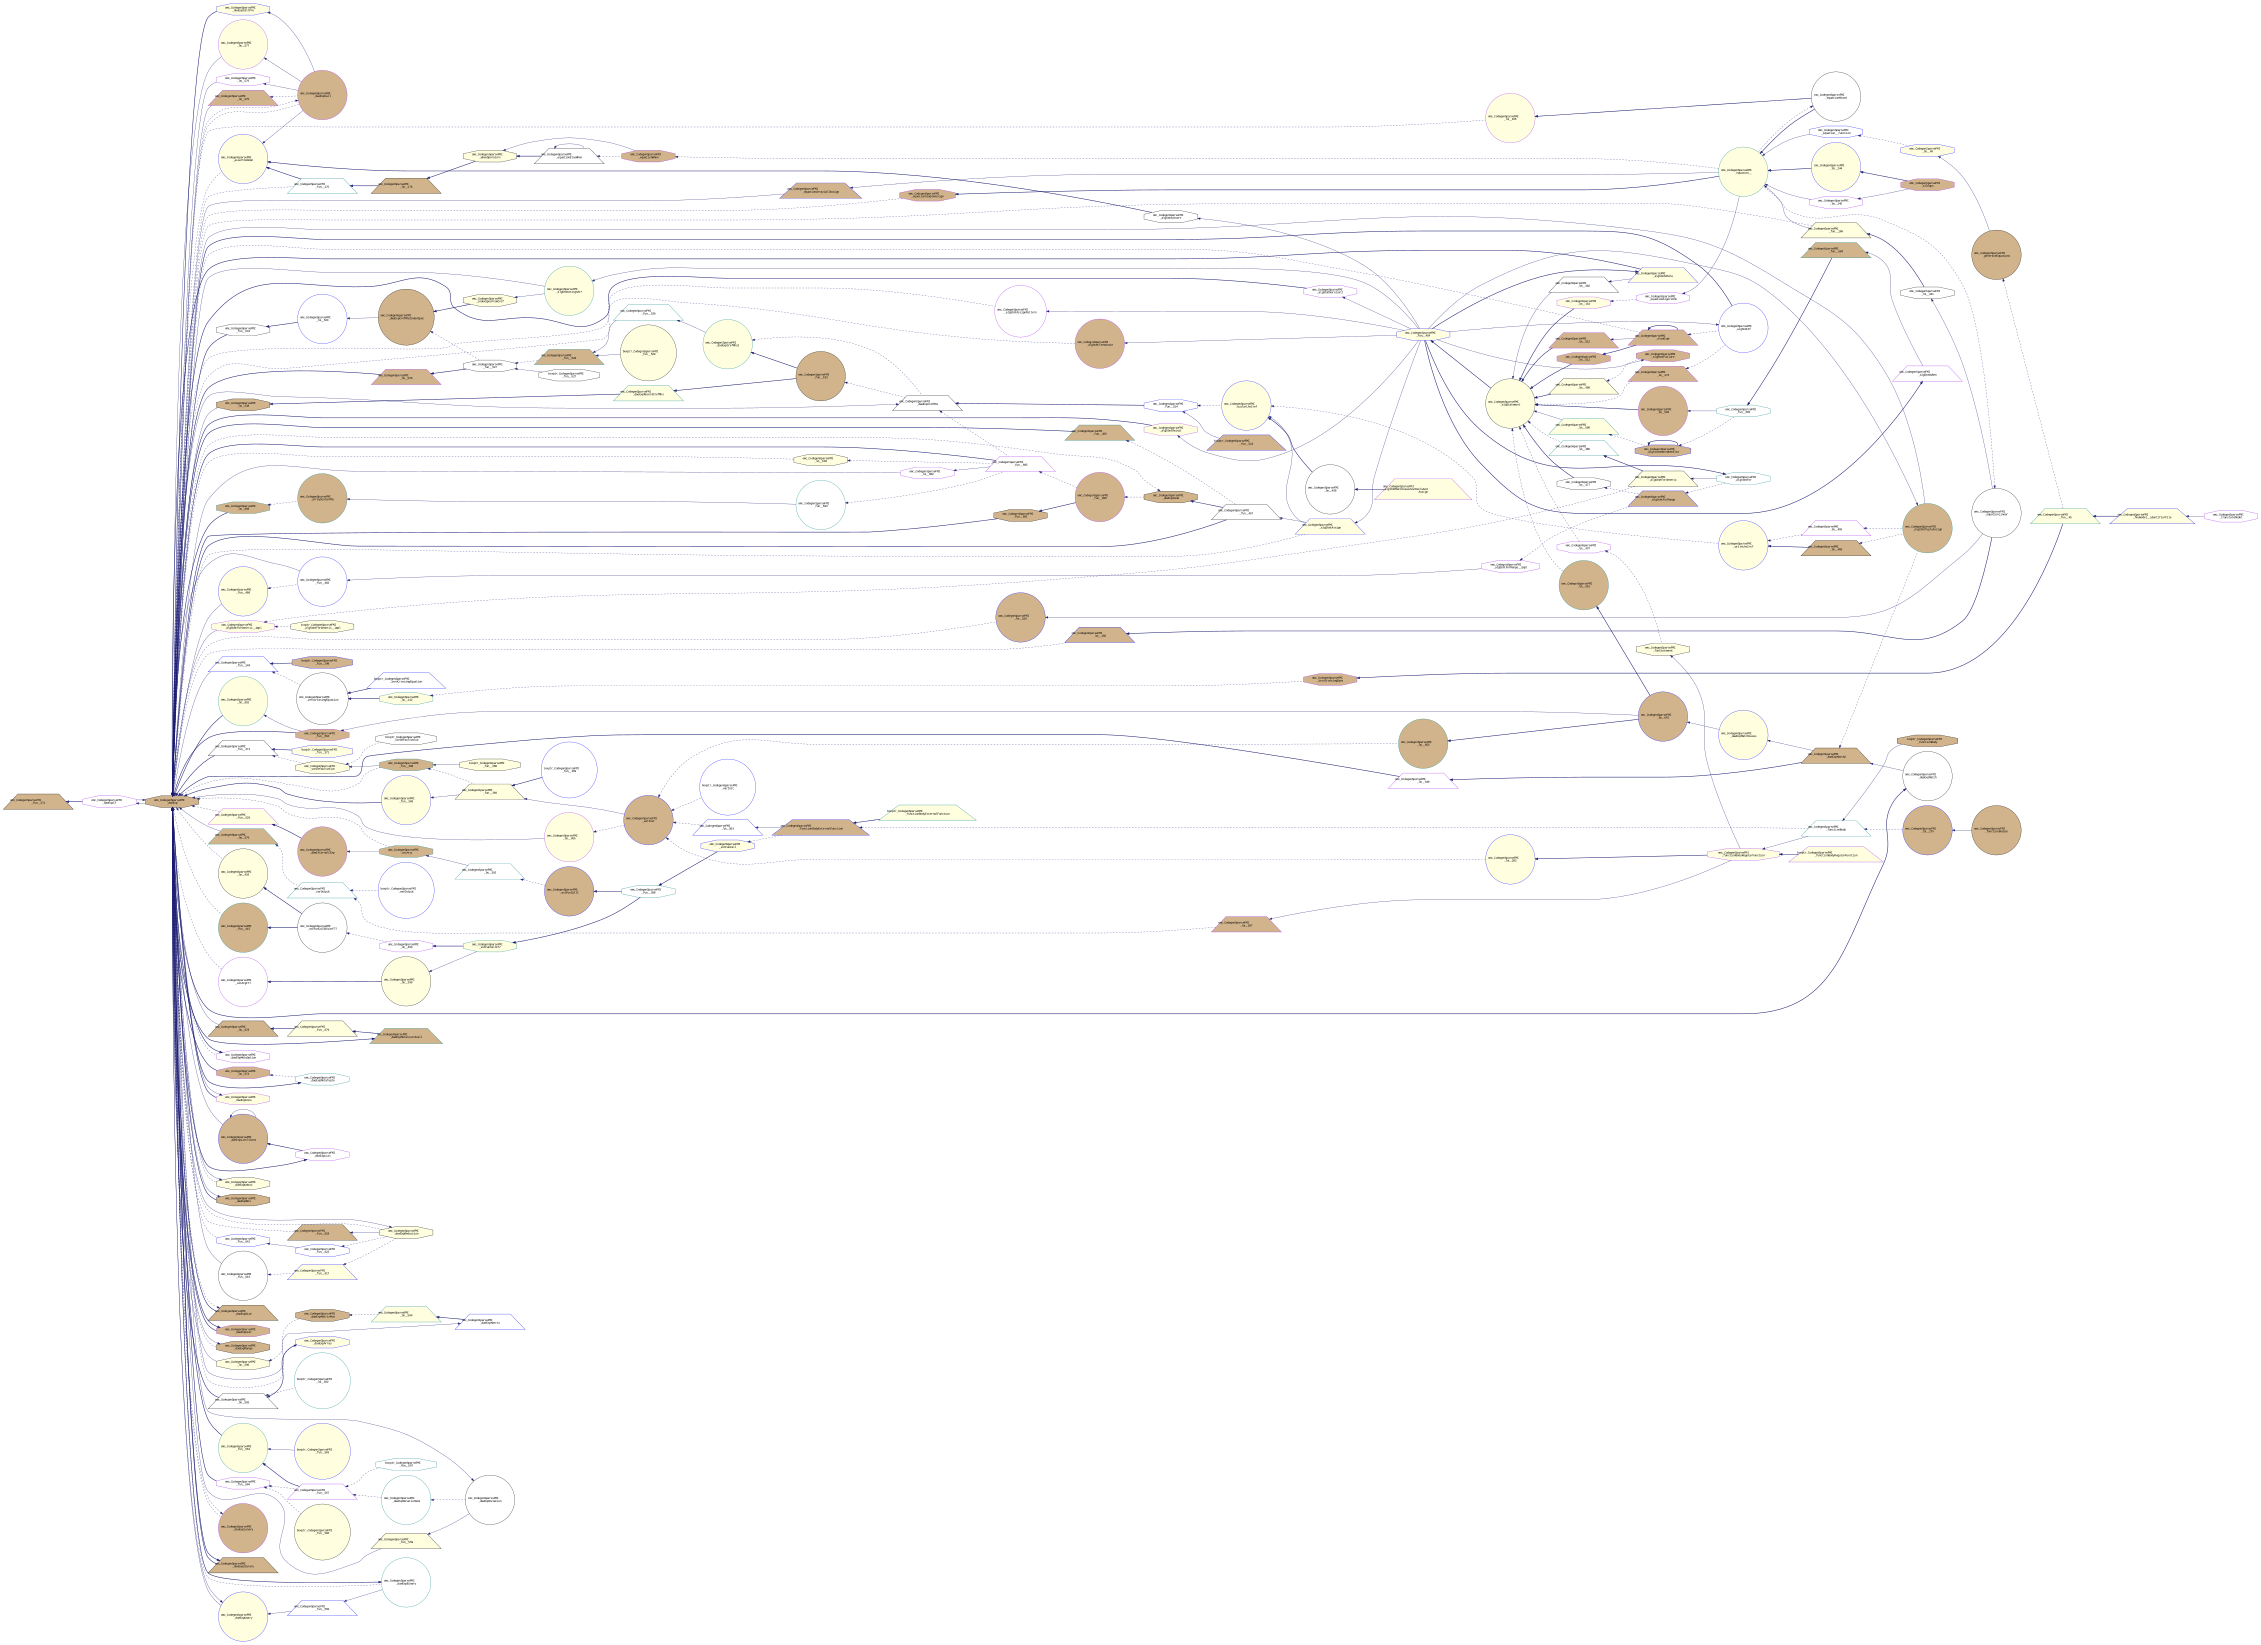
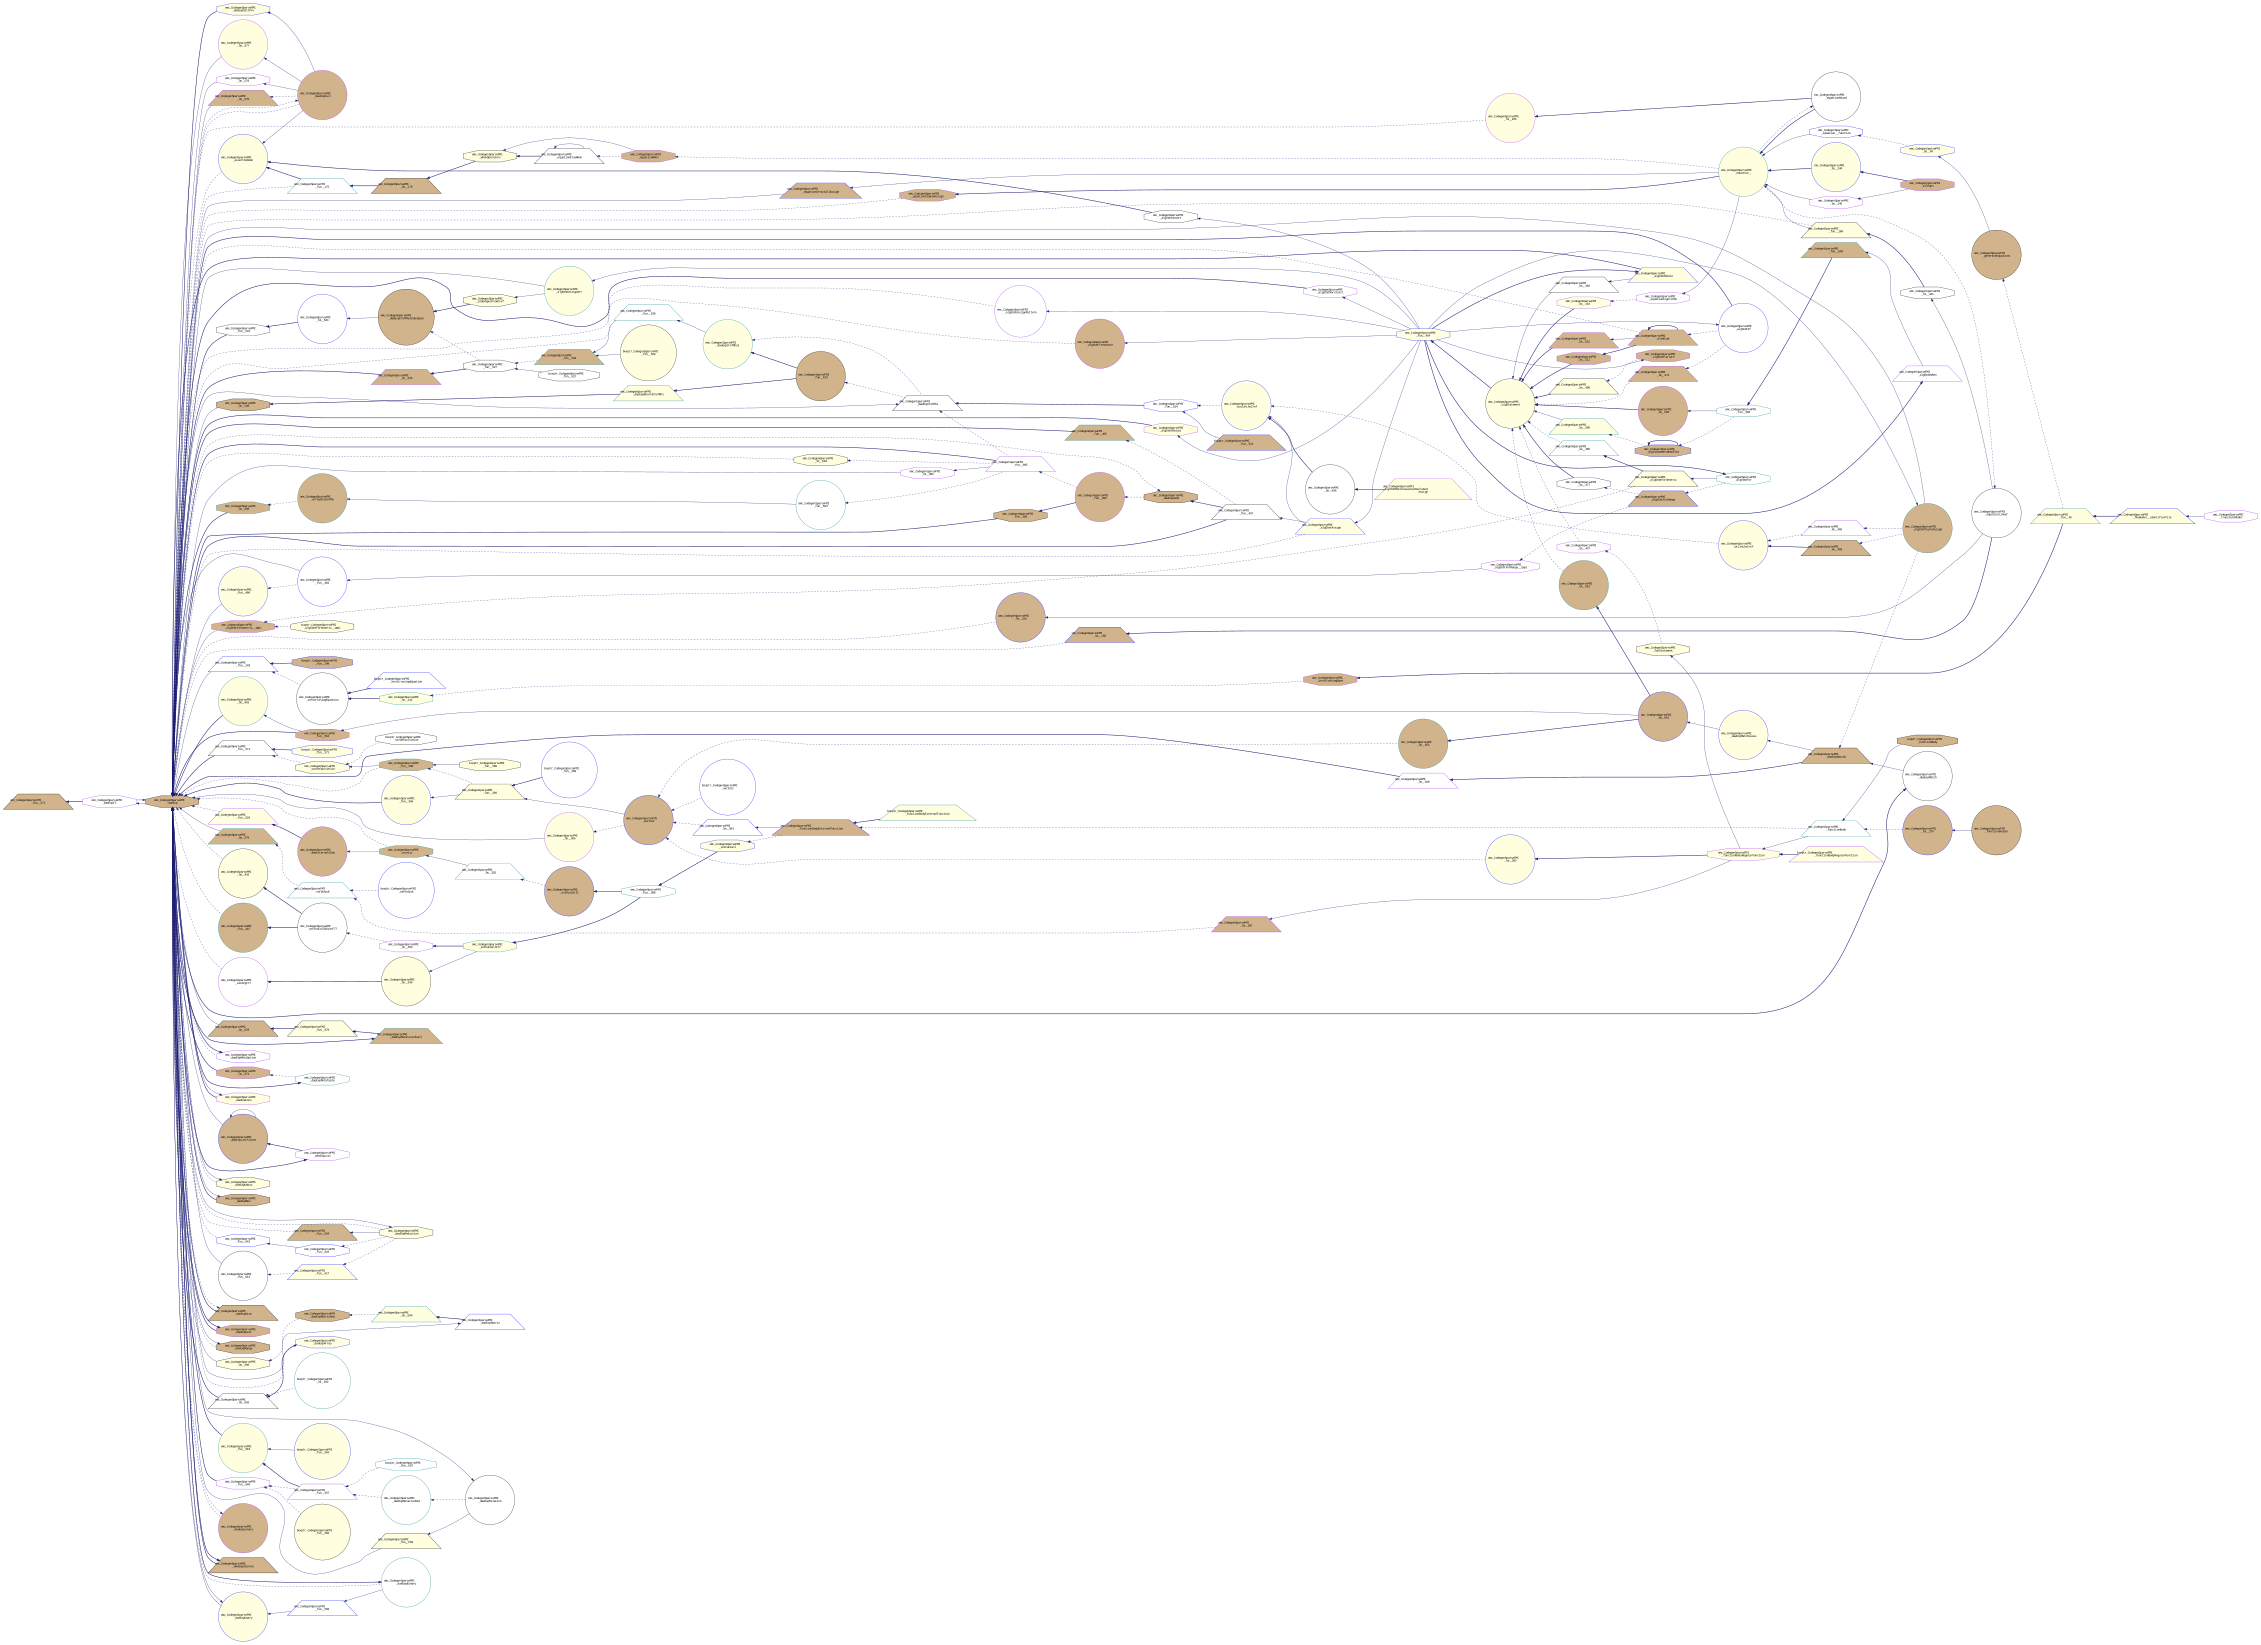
(243, 627) -> (243, 627)
